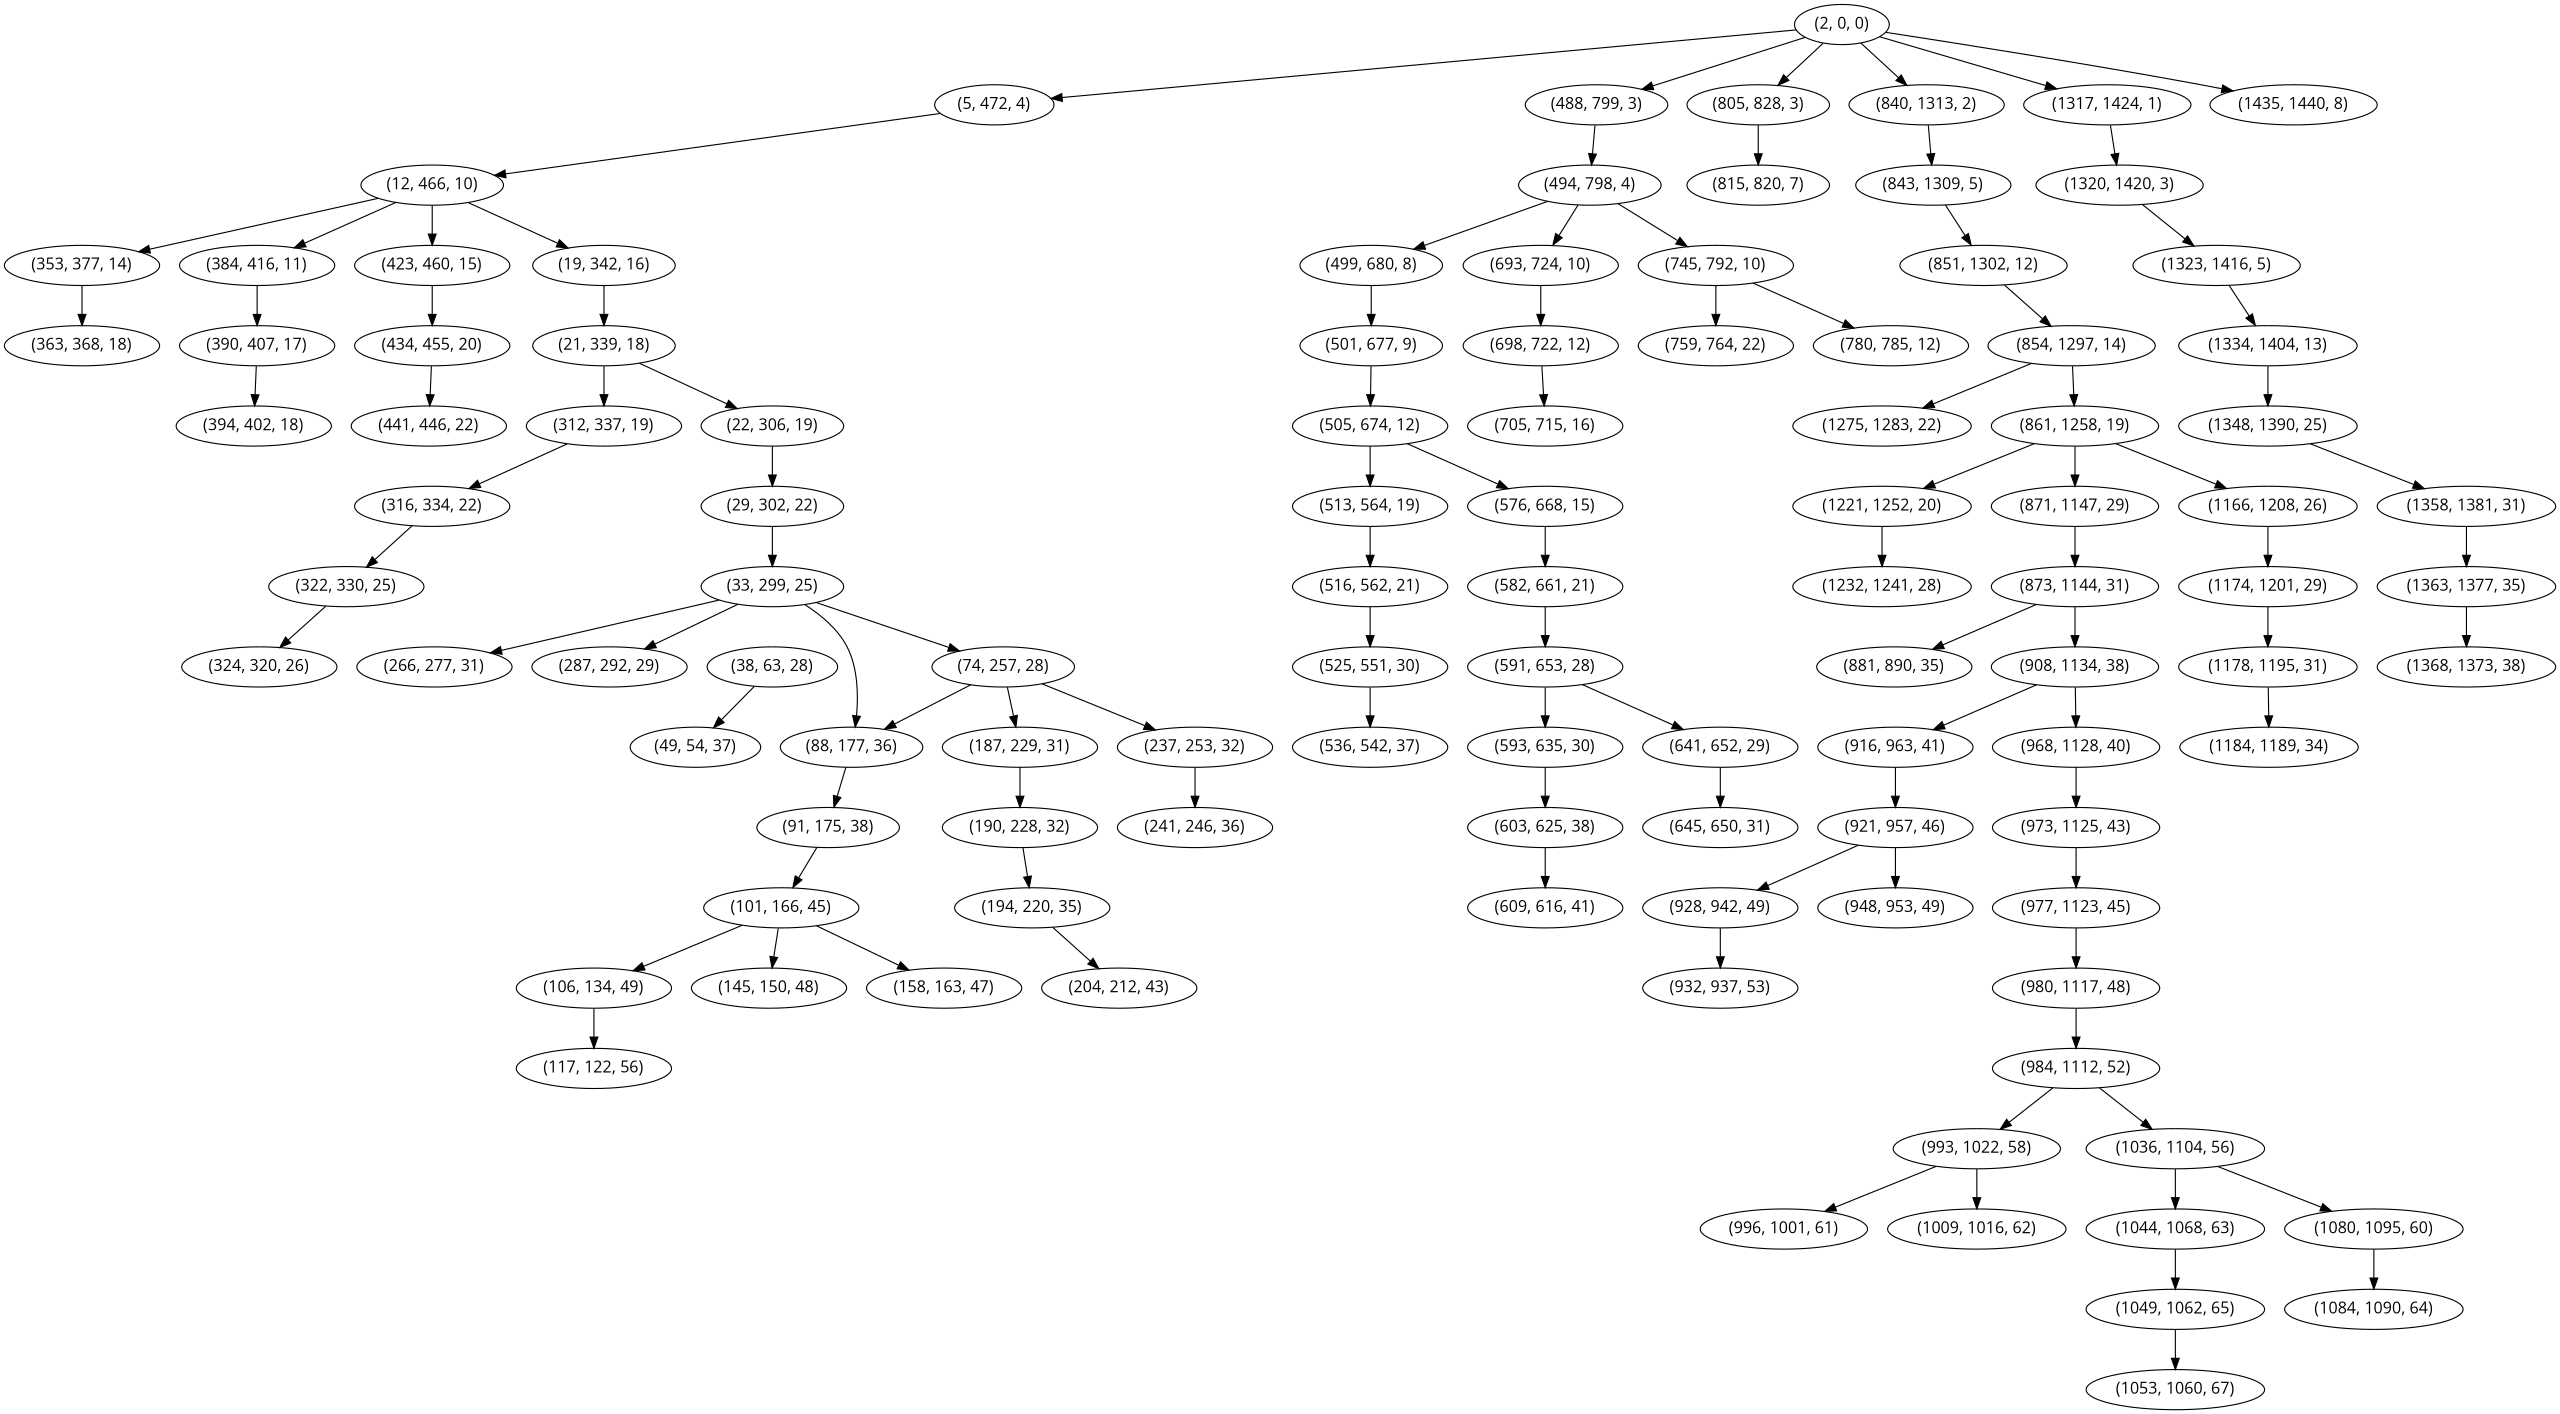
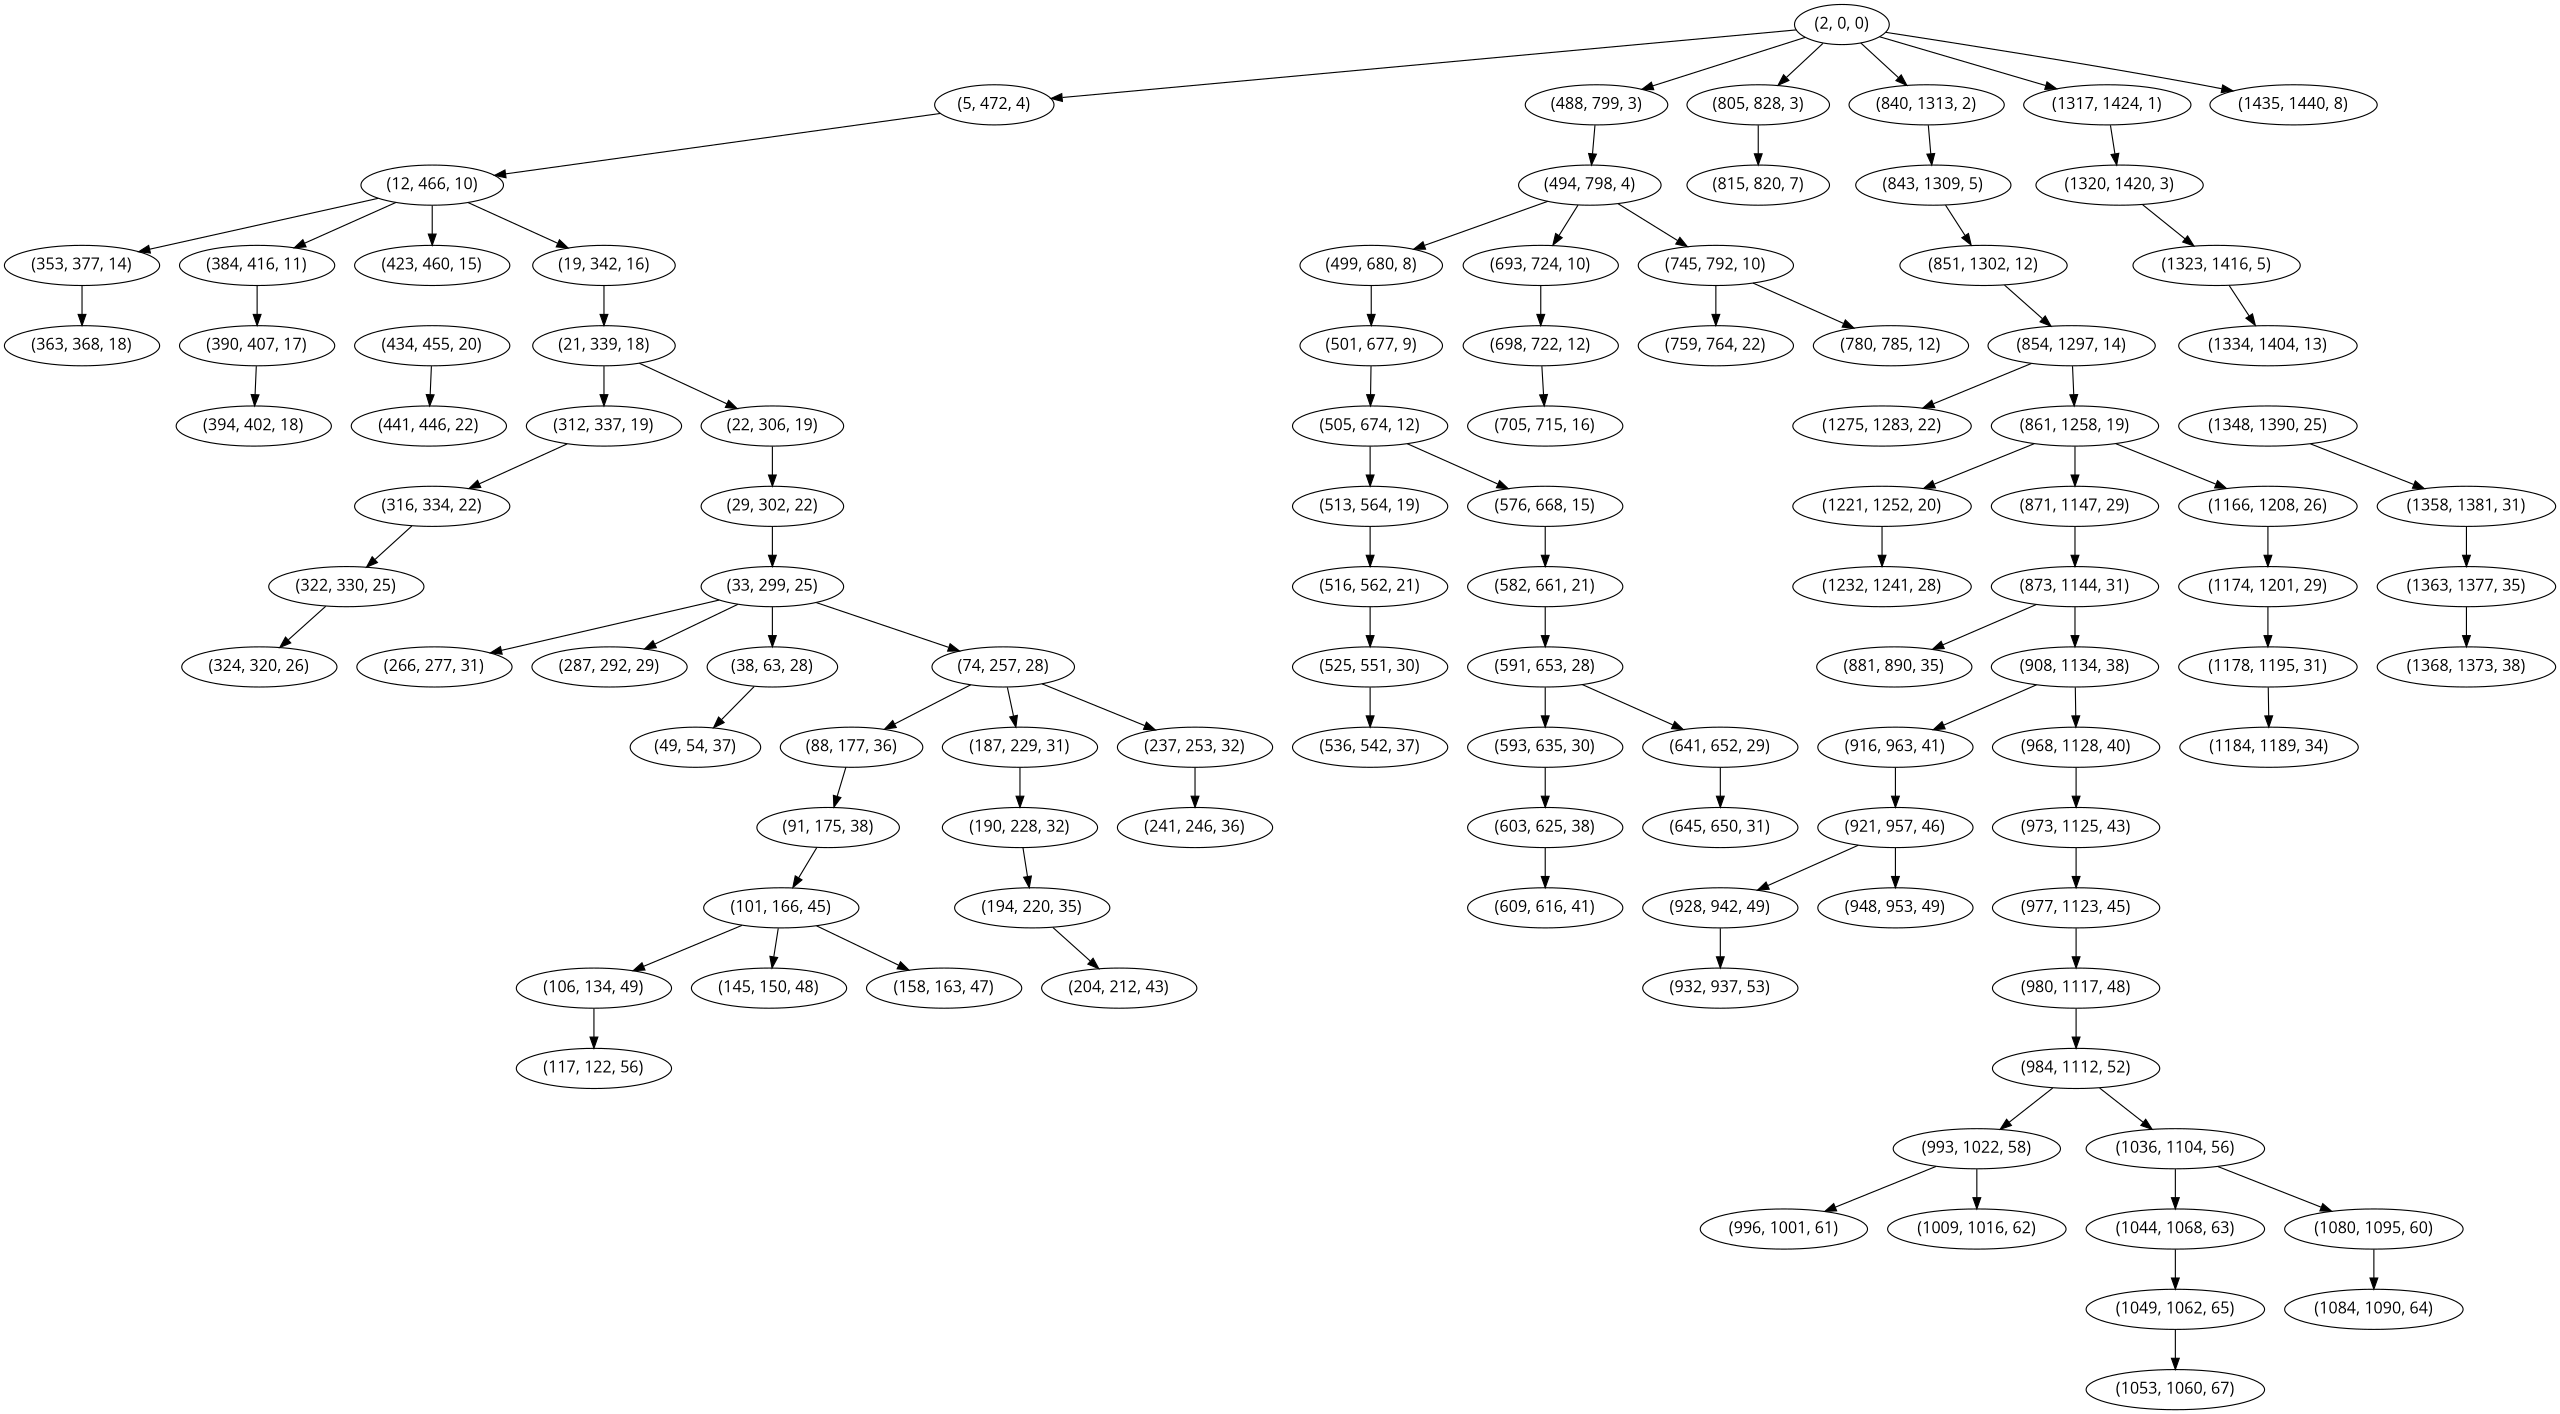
(432, 300) -> none
(2268, 380) -> none
(849, 651) -> (772, 621)
